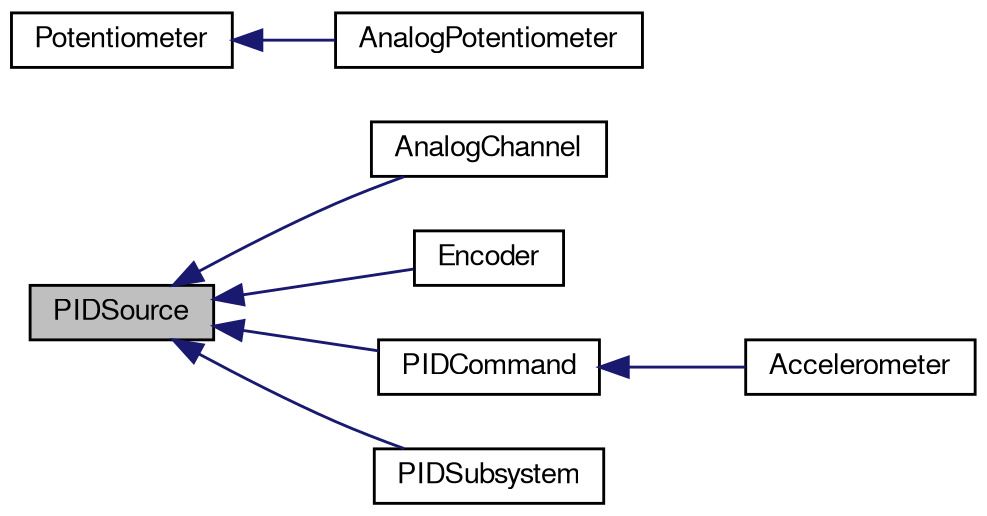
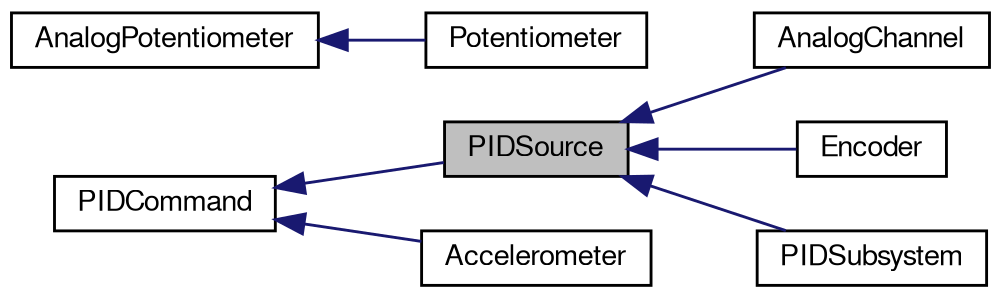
(299, 40) -> (386, 40)
(311, 341) -> (374, 173)
